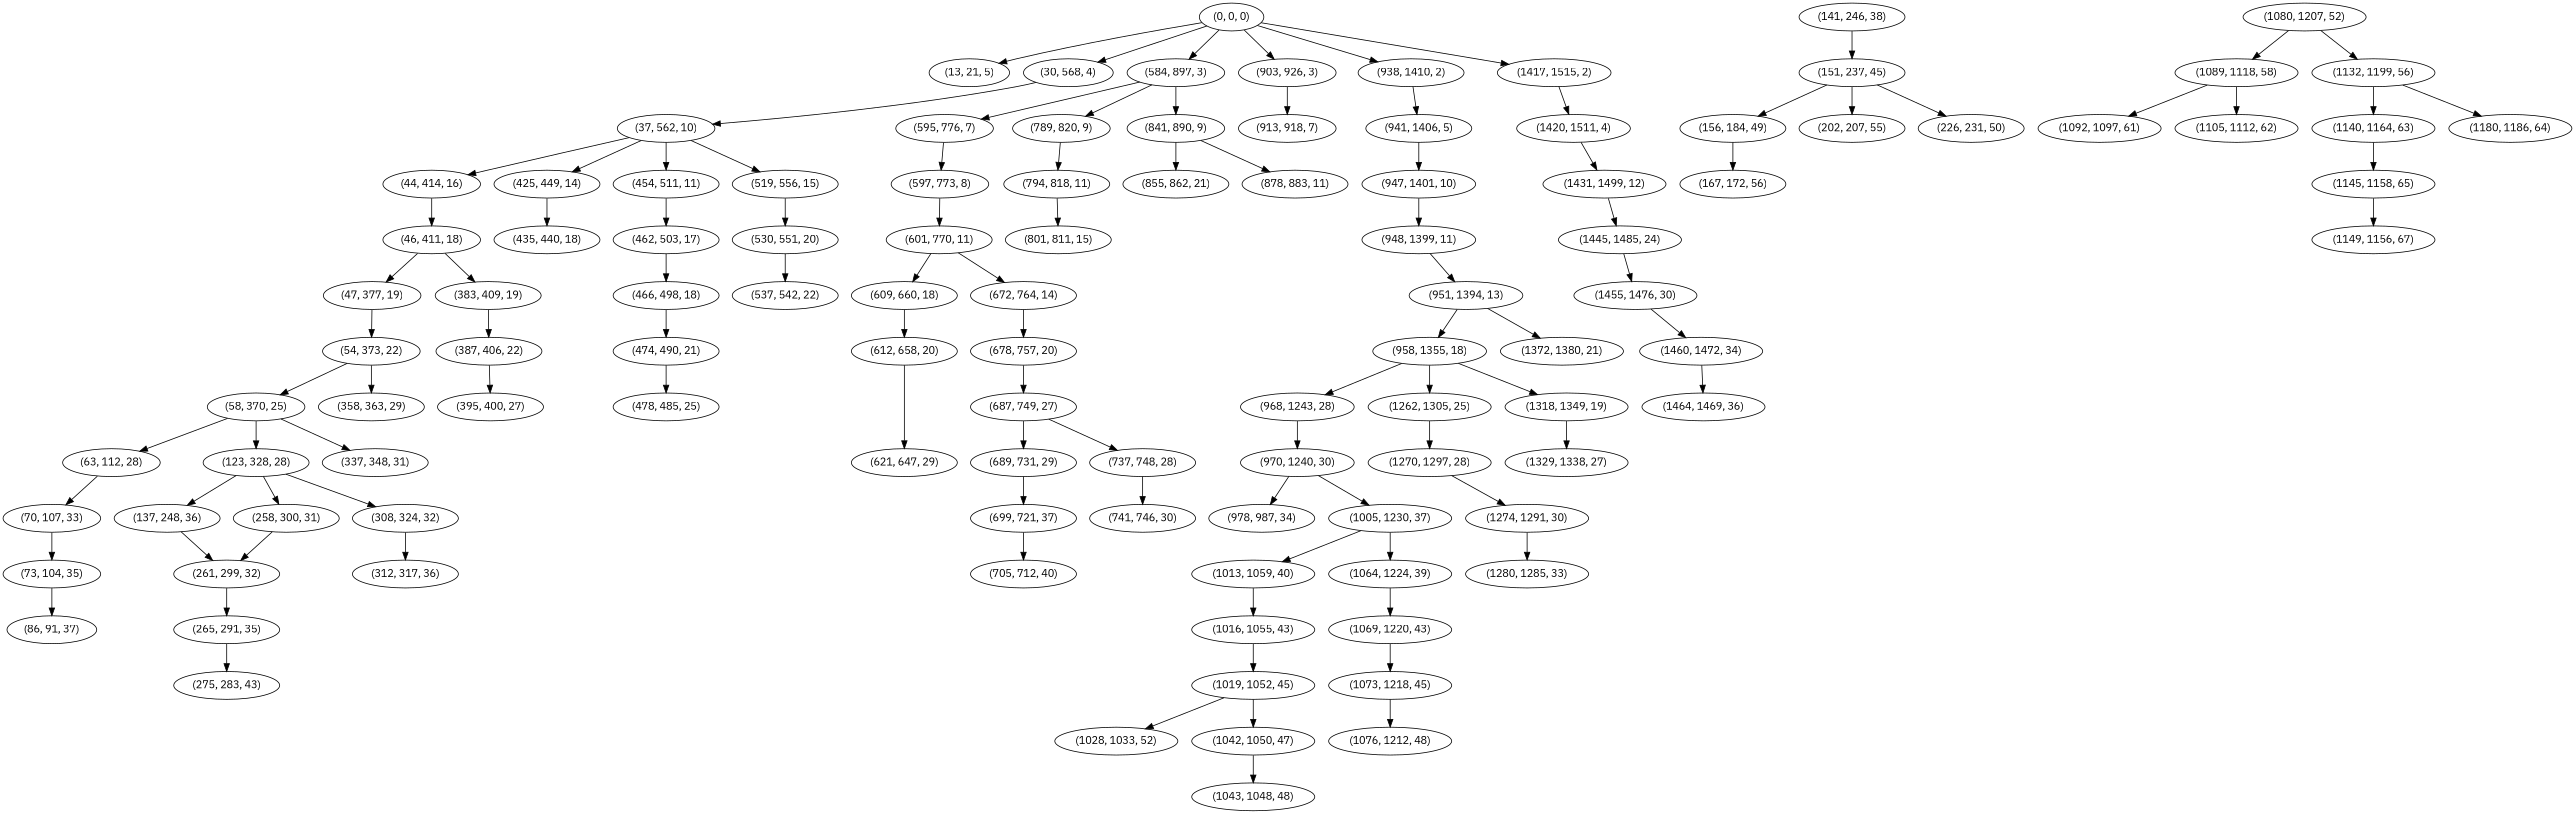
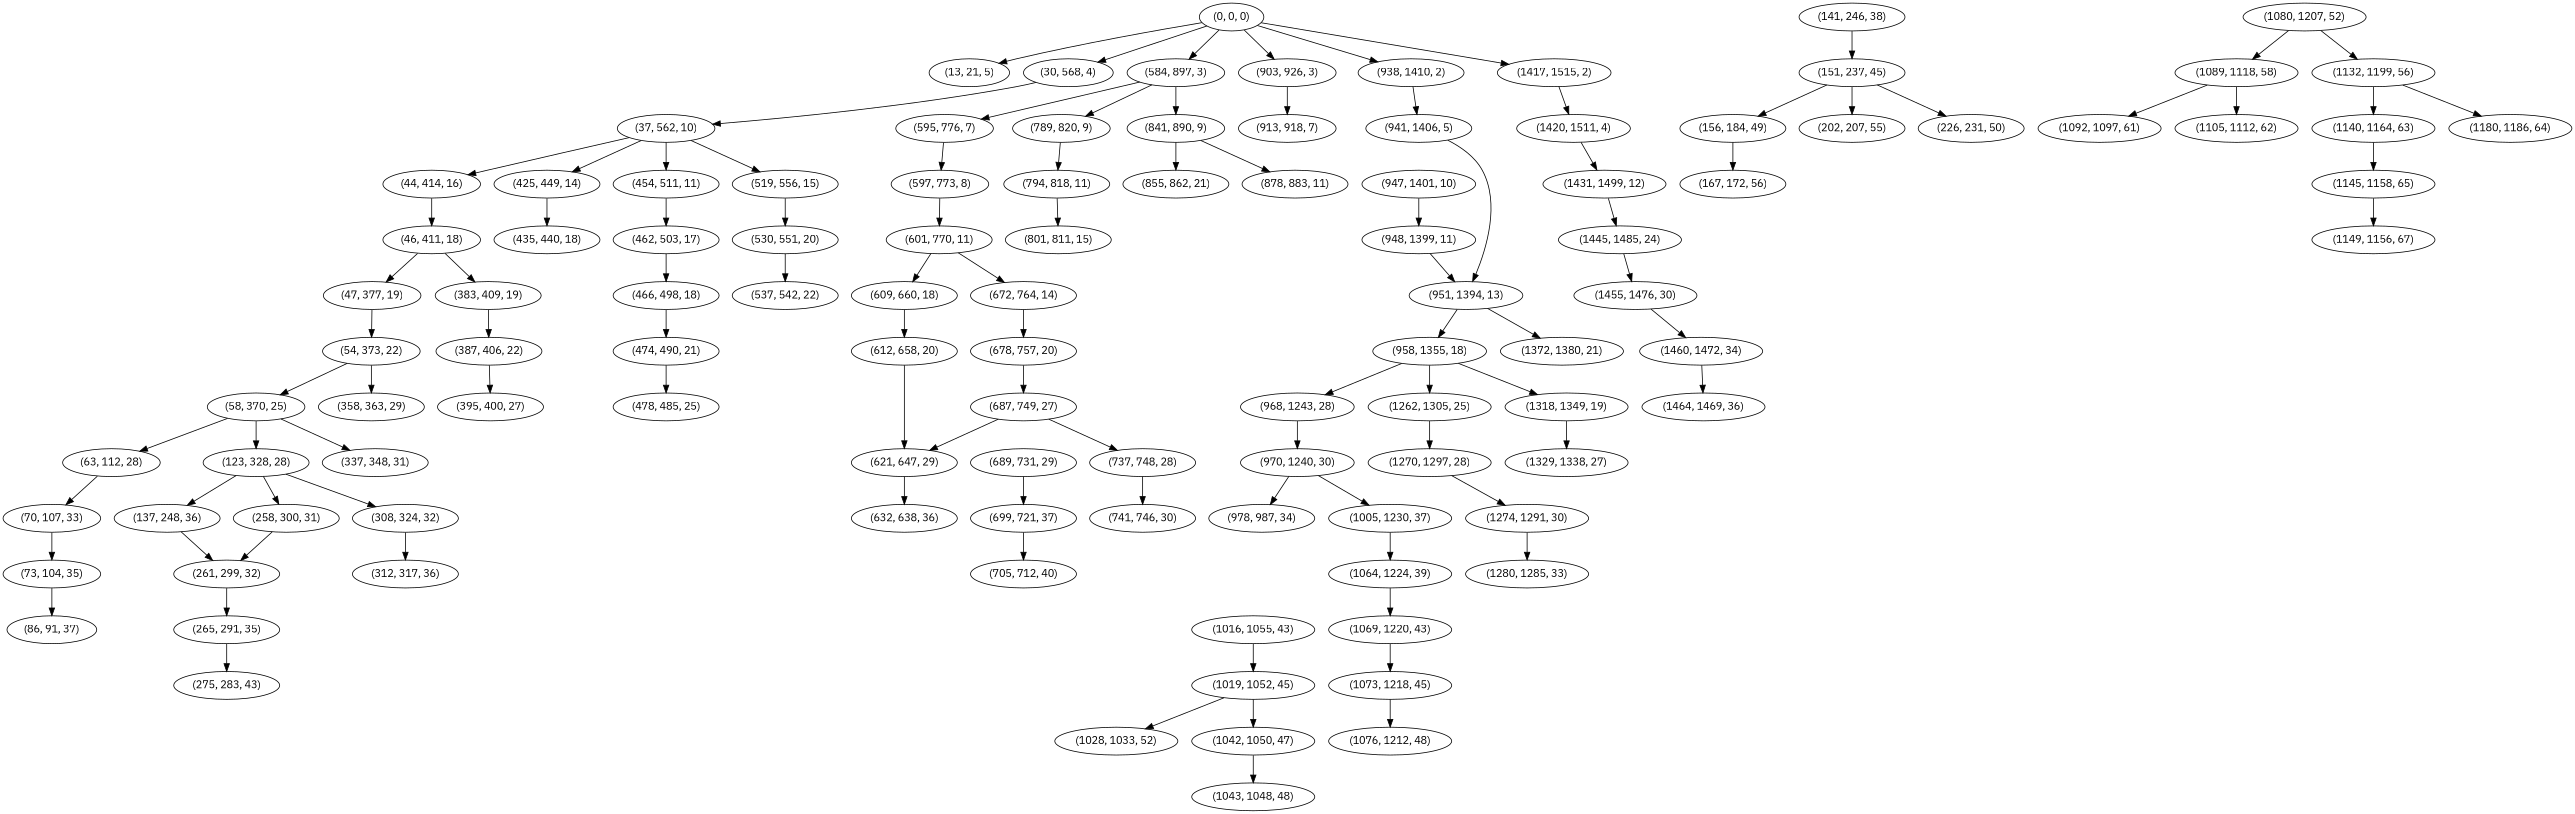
(1419, 152) -> (1490, 199)
(1023, 431) -> (968, 433)
none -> (904, 518)
(1253, 574) -> none
